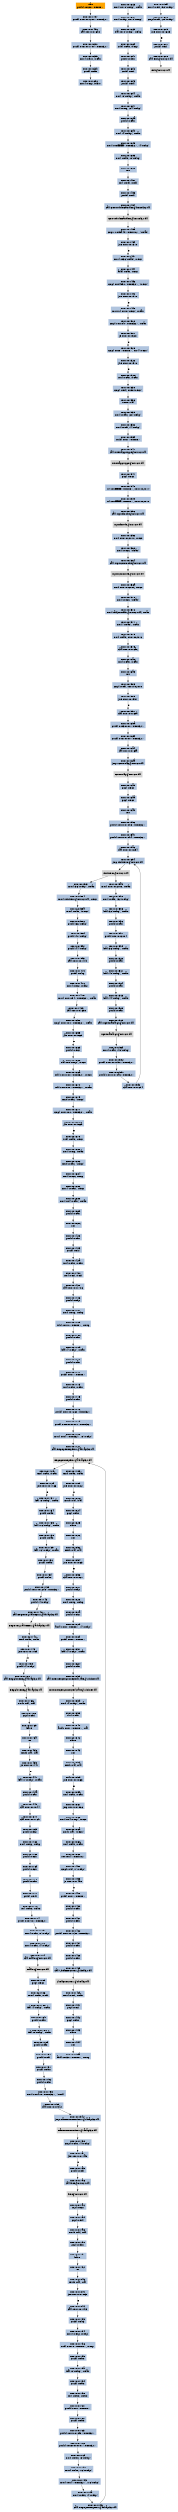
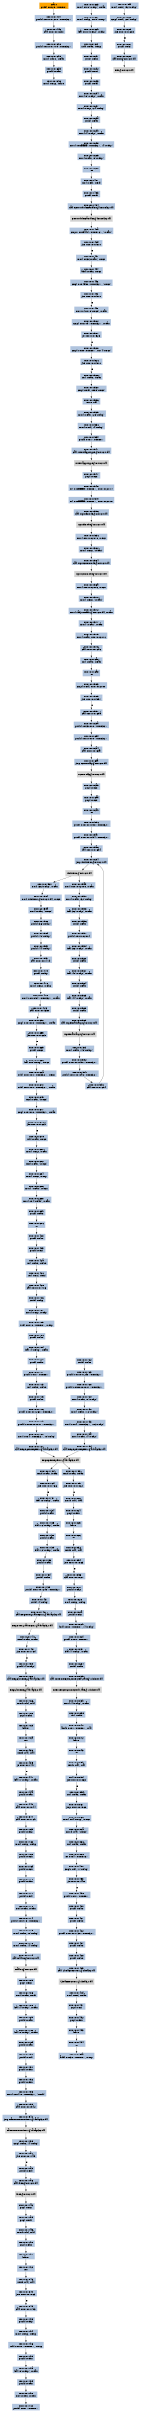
(78, 2412) -> none
